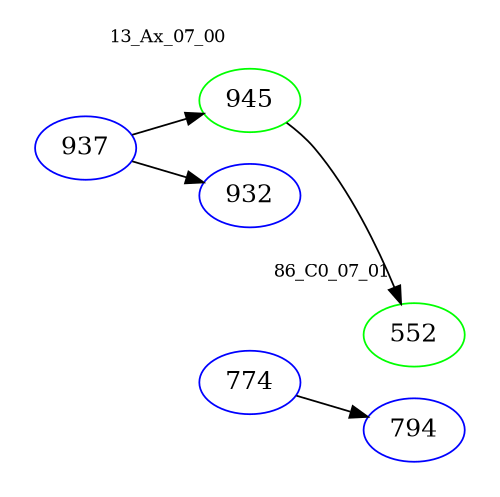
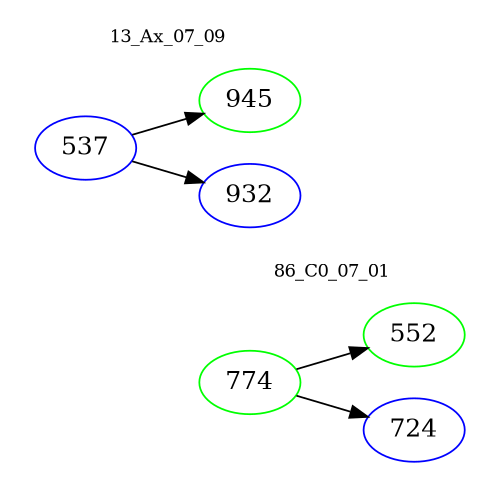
(168, 38) -> (168, 38)
(86, 148) -> (86, 148)
(350, 198) -> (323, 361)
(250, 382) -> (250, 382)
(414, 430) -> (414, 430)
